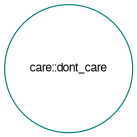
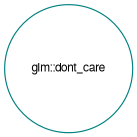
(69, 69) -> (69, 69)
